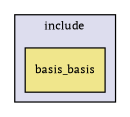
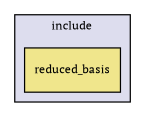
(65, 70) -> (73, 70)
